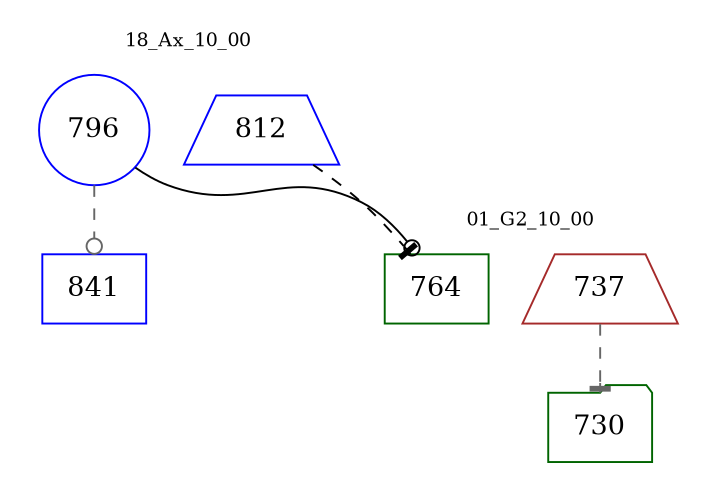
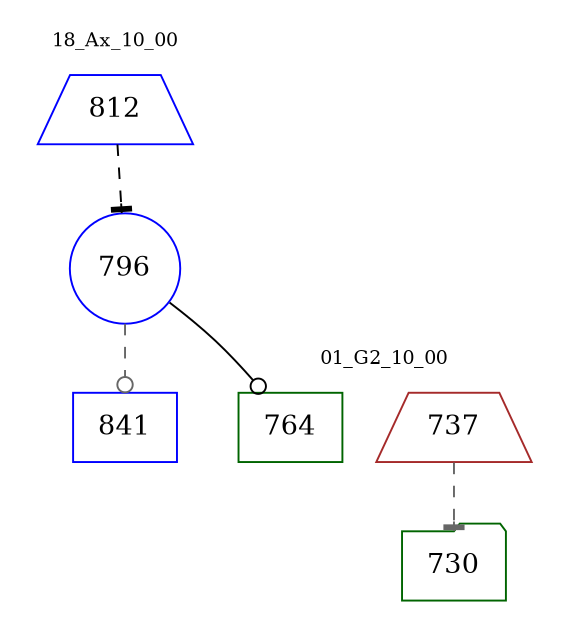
(361, 202) -> (119, 174)
